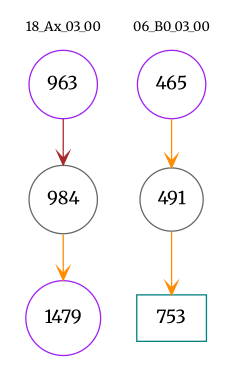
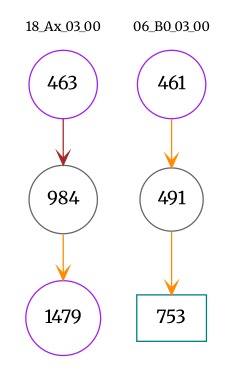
(63, 85) -> (63, 85)
(172, 85) -> (172, 85)
